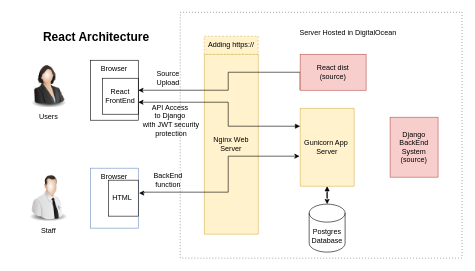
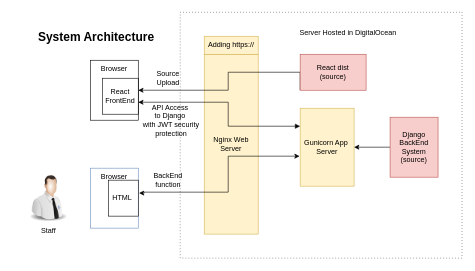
(96, 36) -> (96, 36)
(231, 45) -> (231, 45)
(48, 84) -> none
none -> (359, 147)
(327, 195) -> none
(327, 228) -> none
